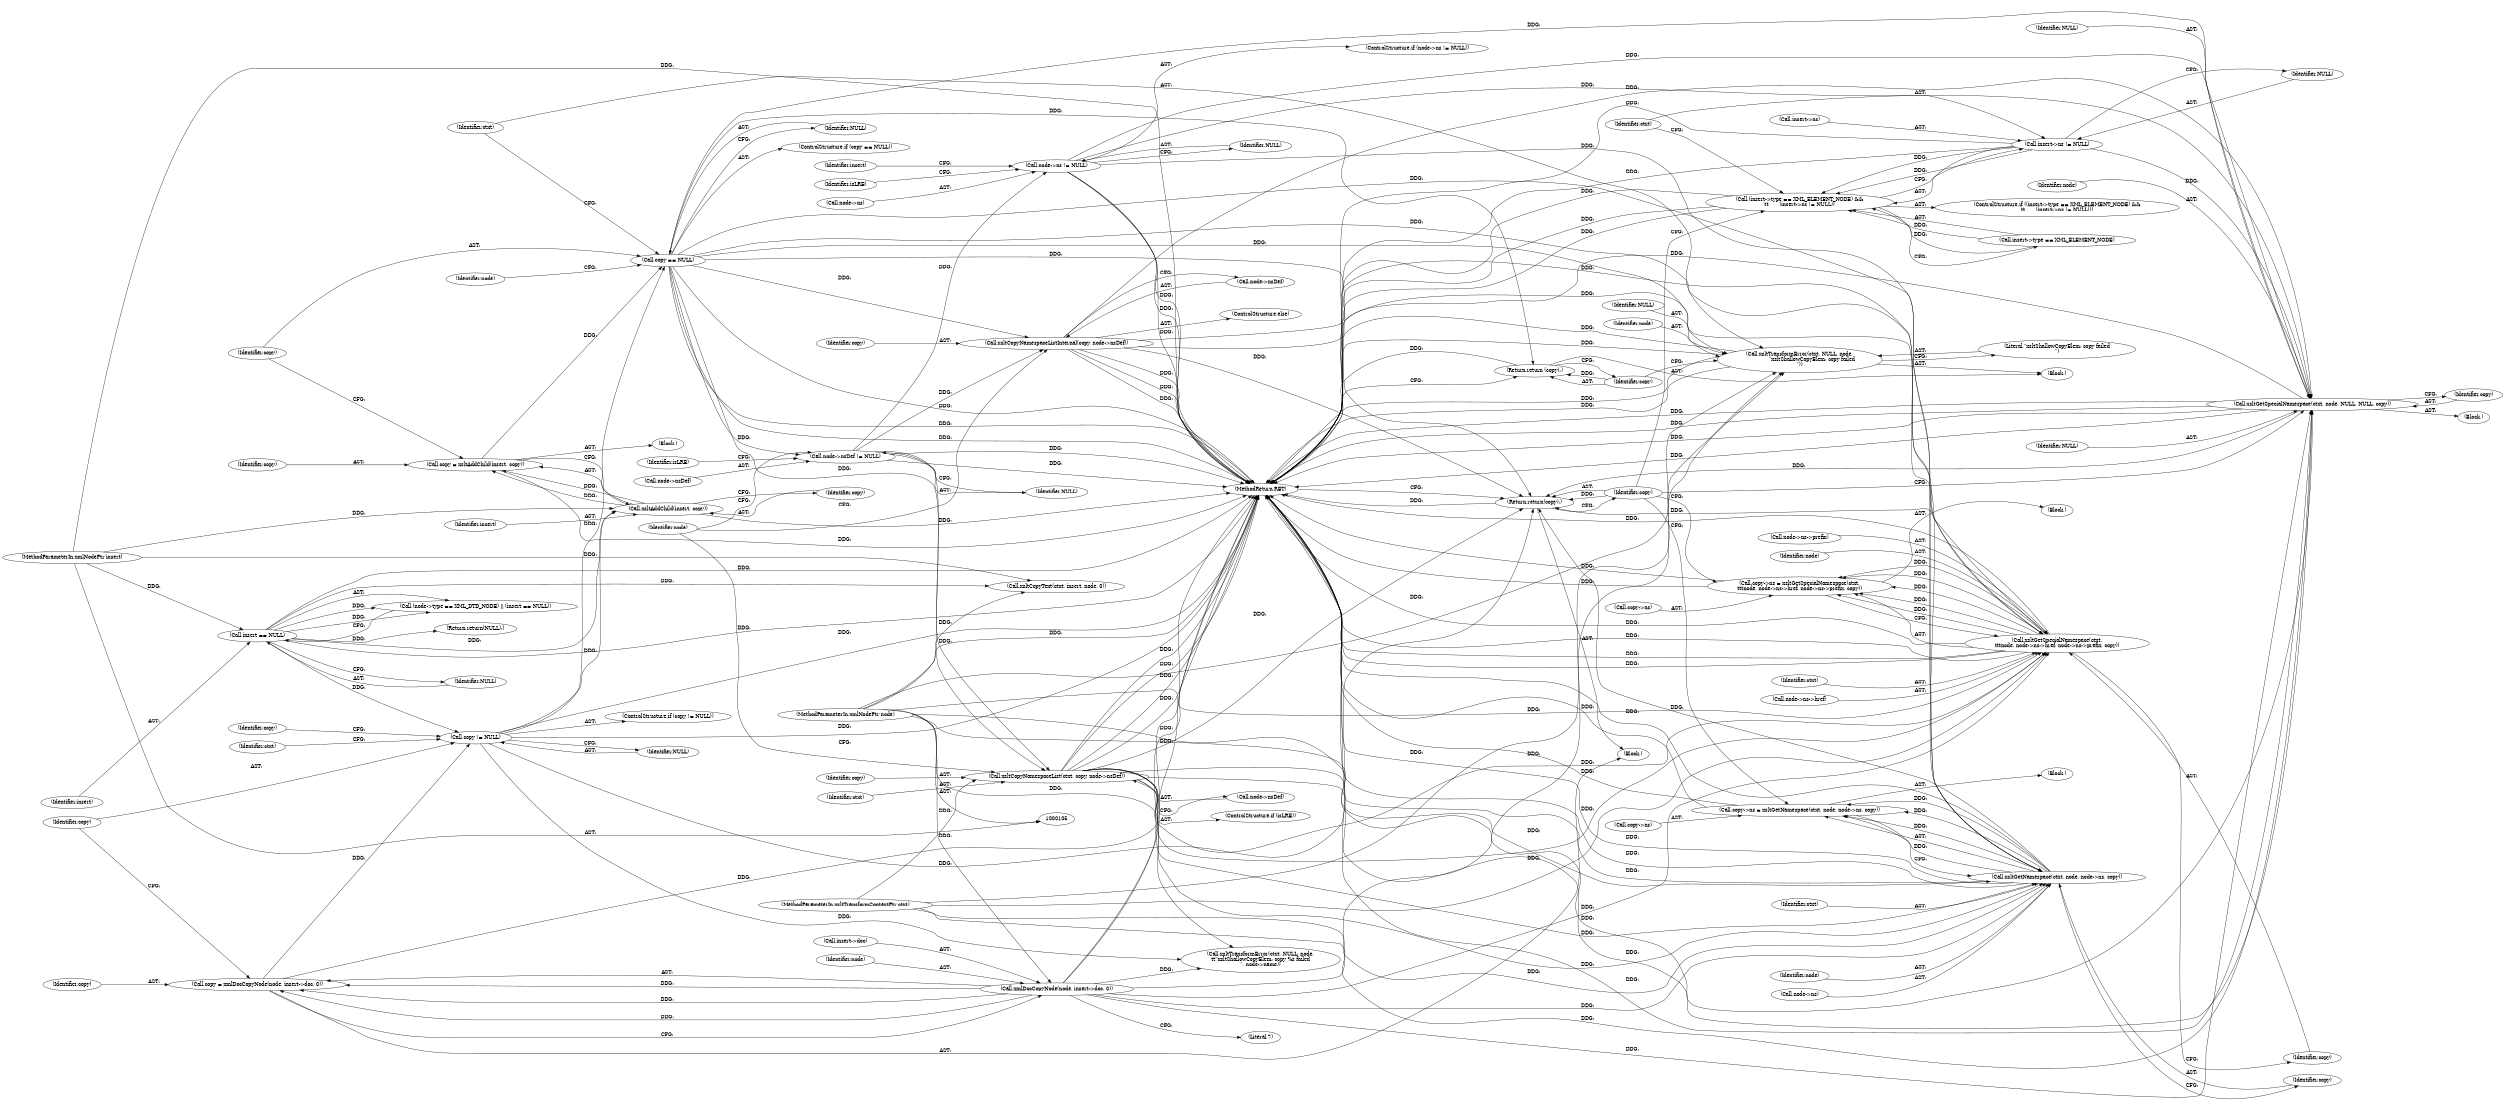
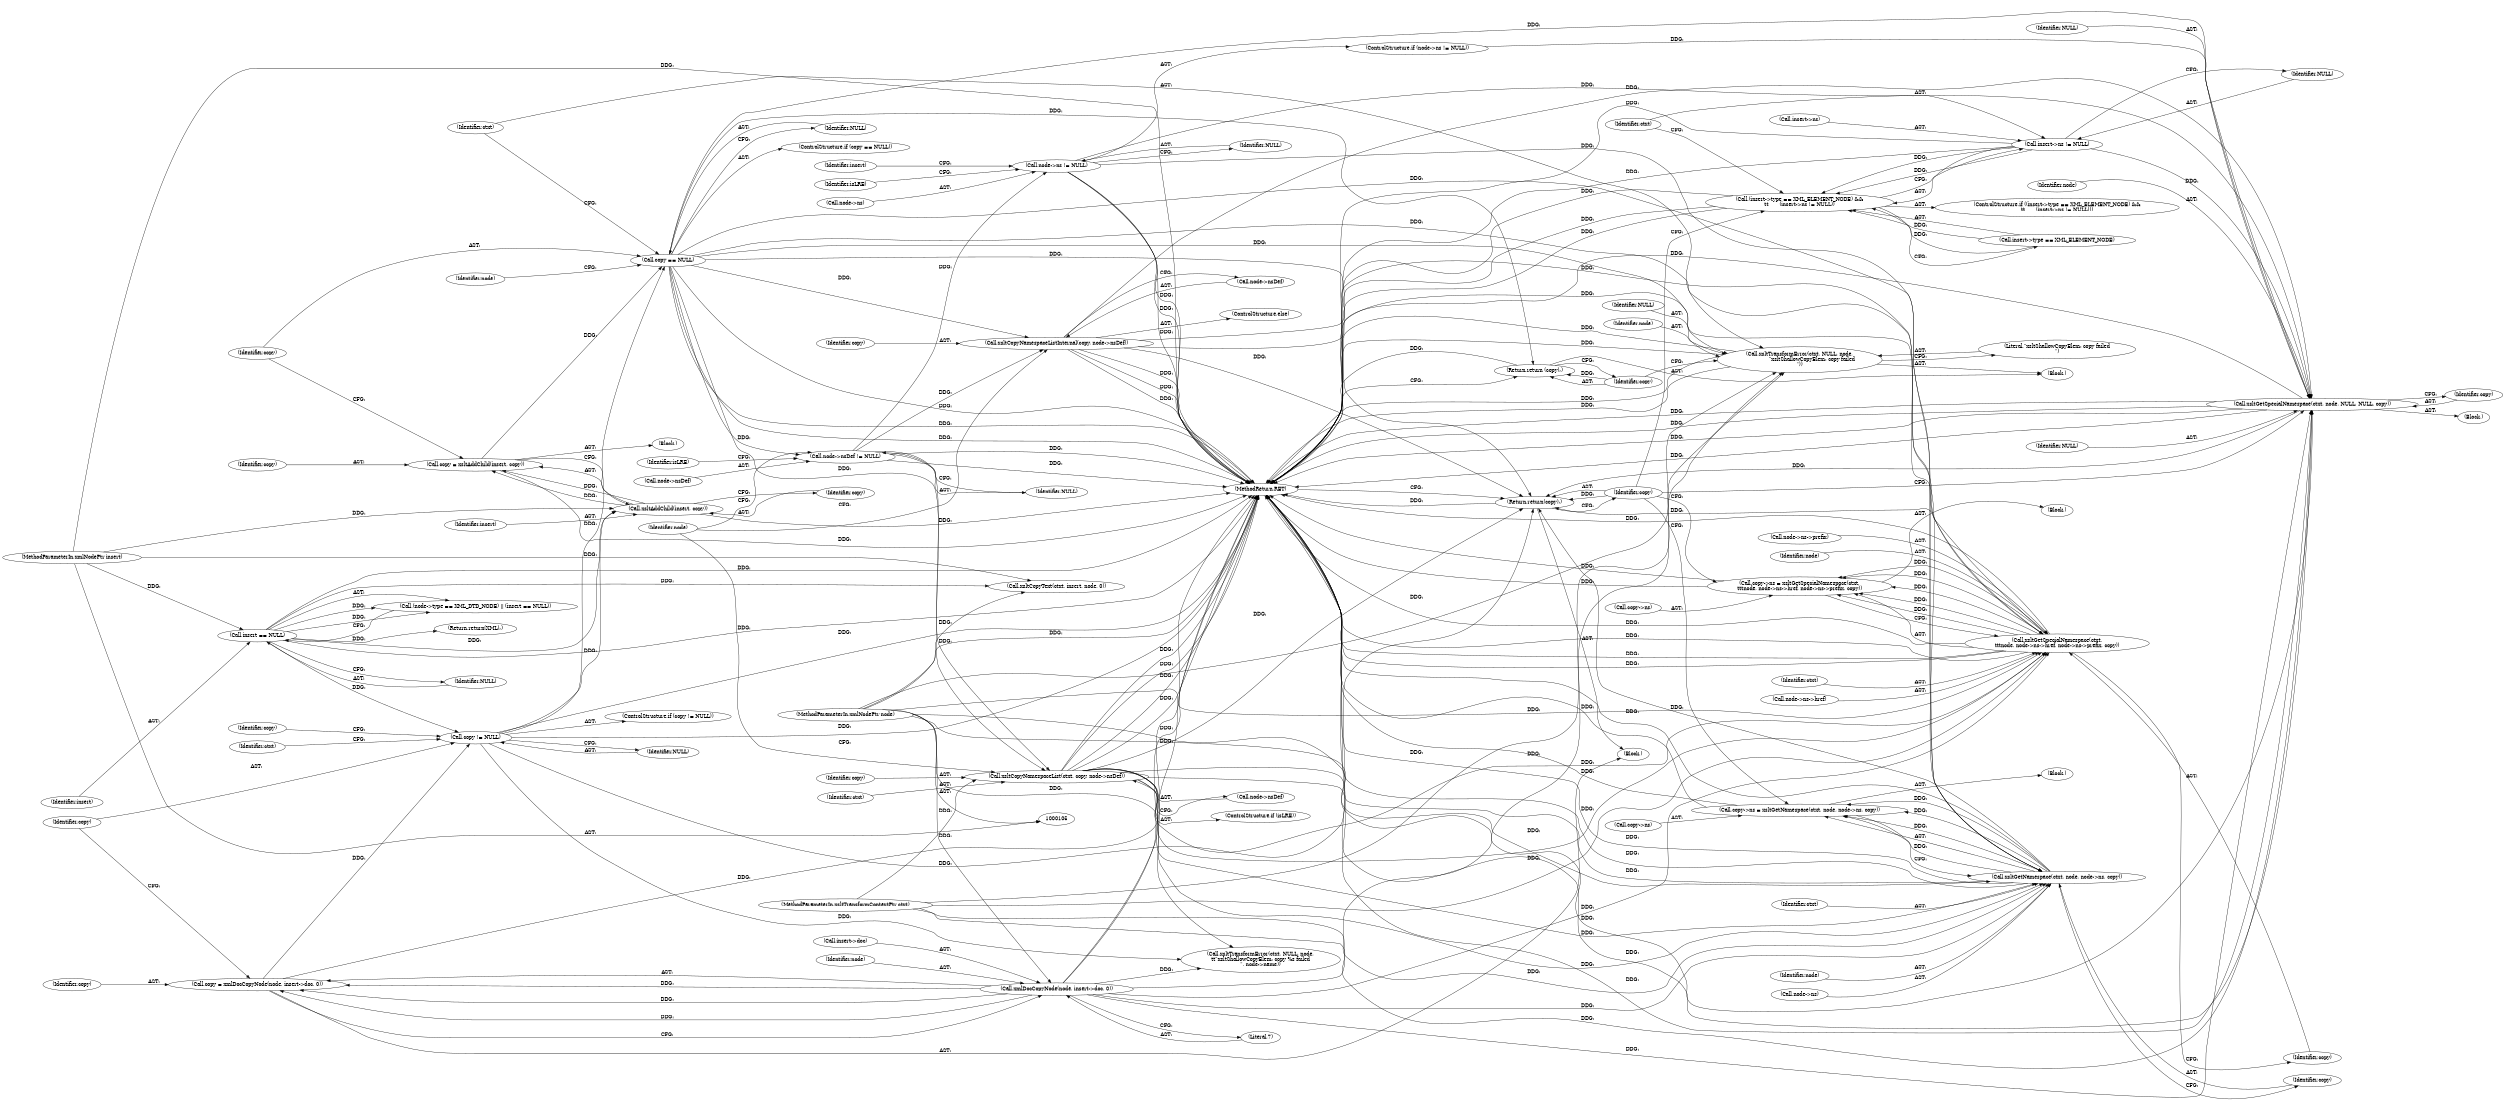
(1802, 57) -> (2023, 40)
(475, 629) -> (475, 629)
none -> (1152, 1035)
